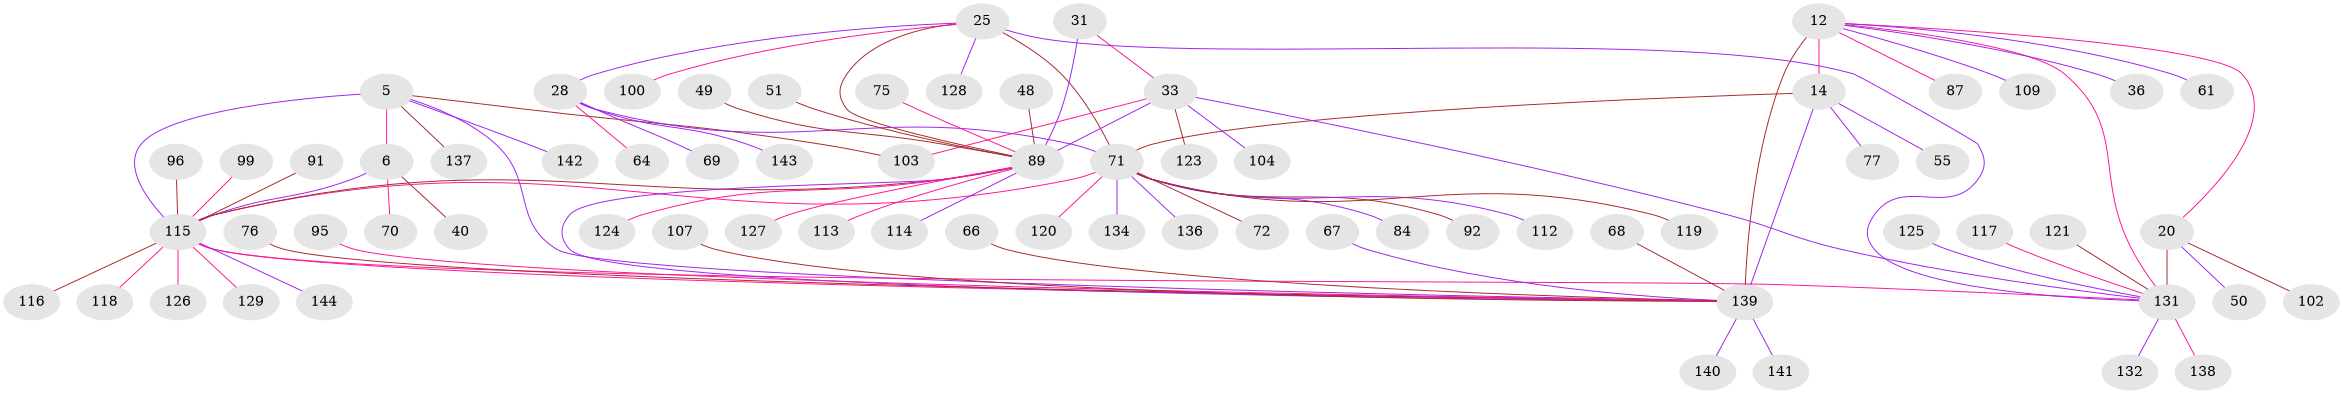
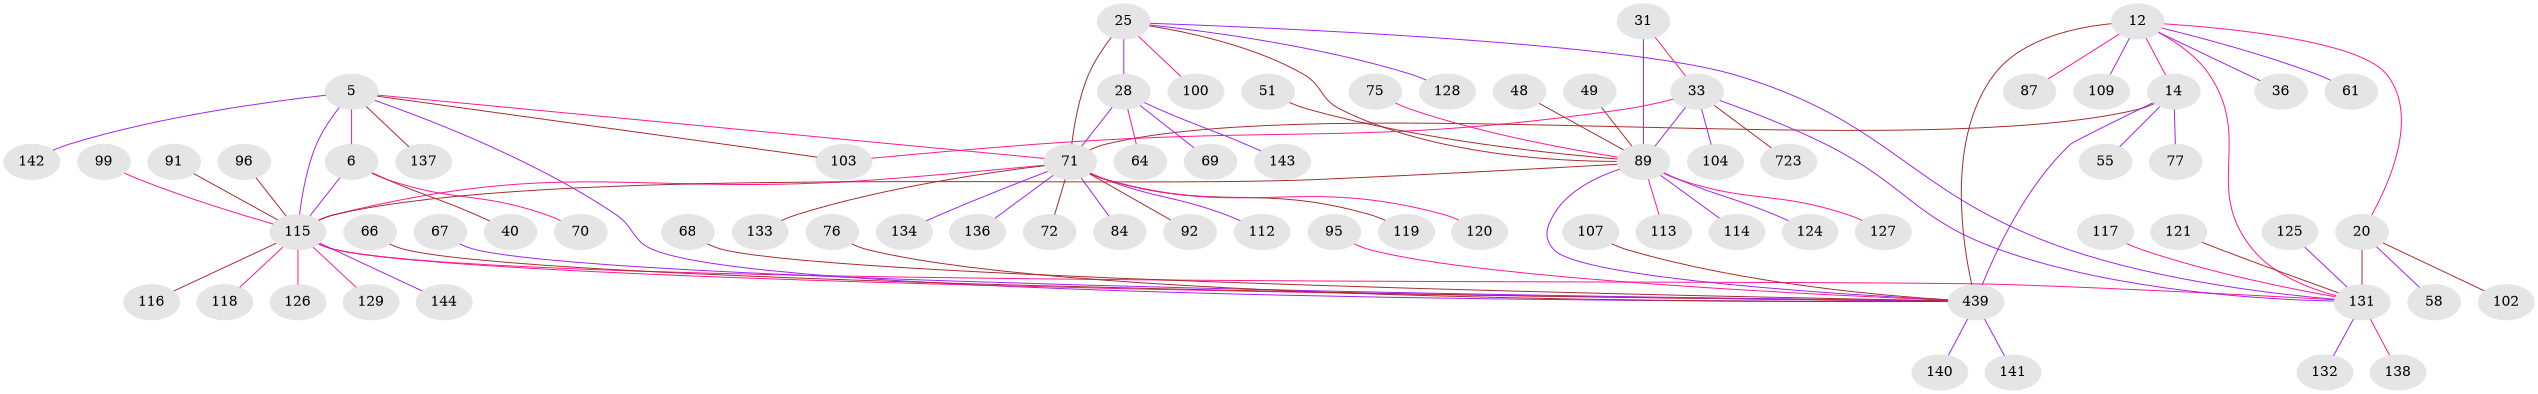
none -> (711, 127)
(1189, 162) -> (1789, 162)
(819, 190) -> (1733, 199)
none -> (760, 232)
(1745, 302) -> (1976, 302)
(2239, 302) -> (2434, 302)
